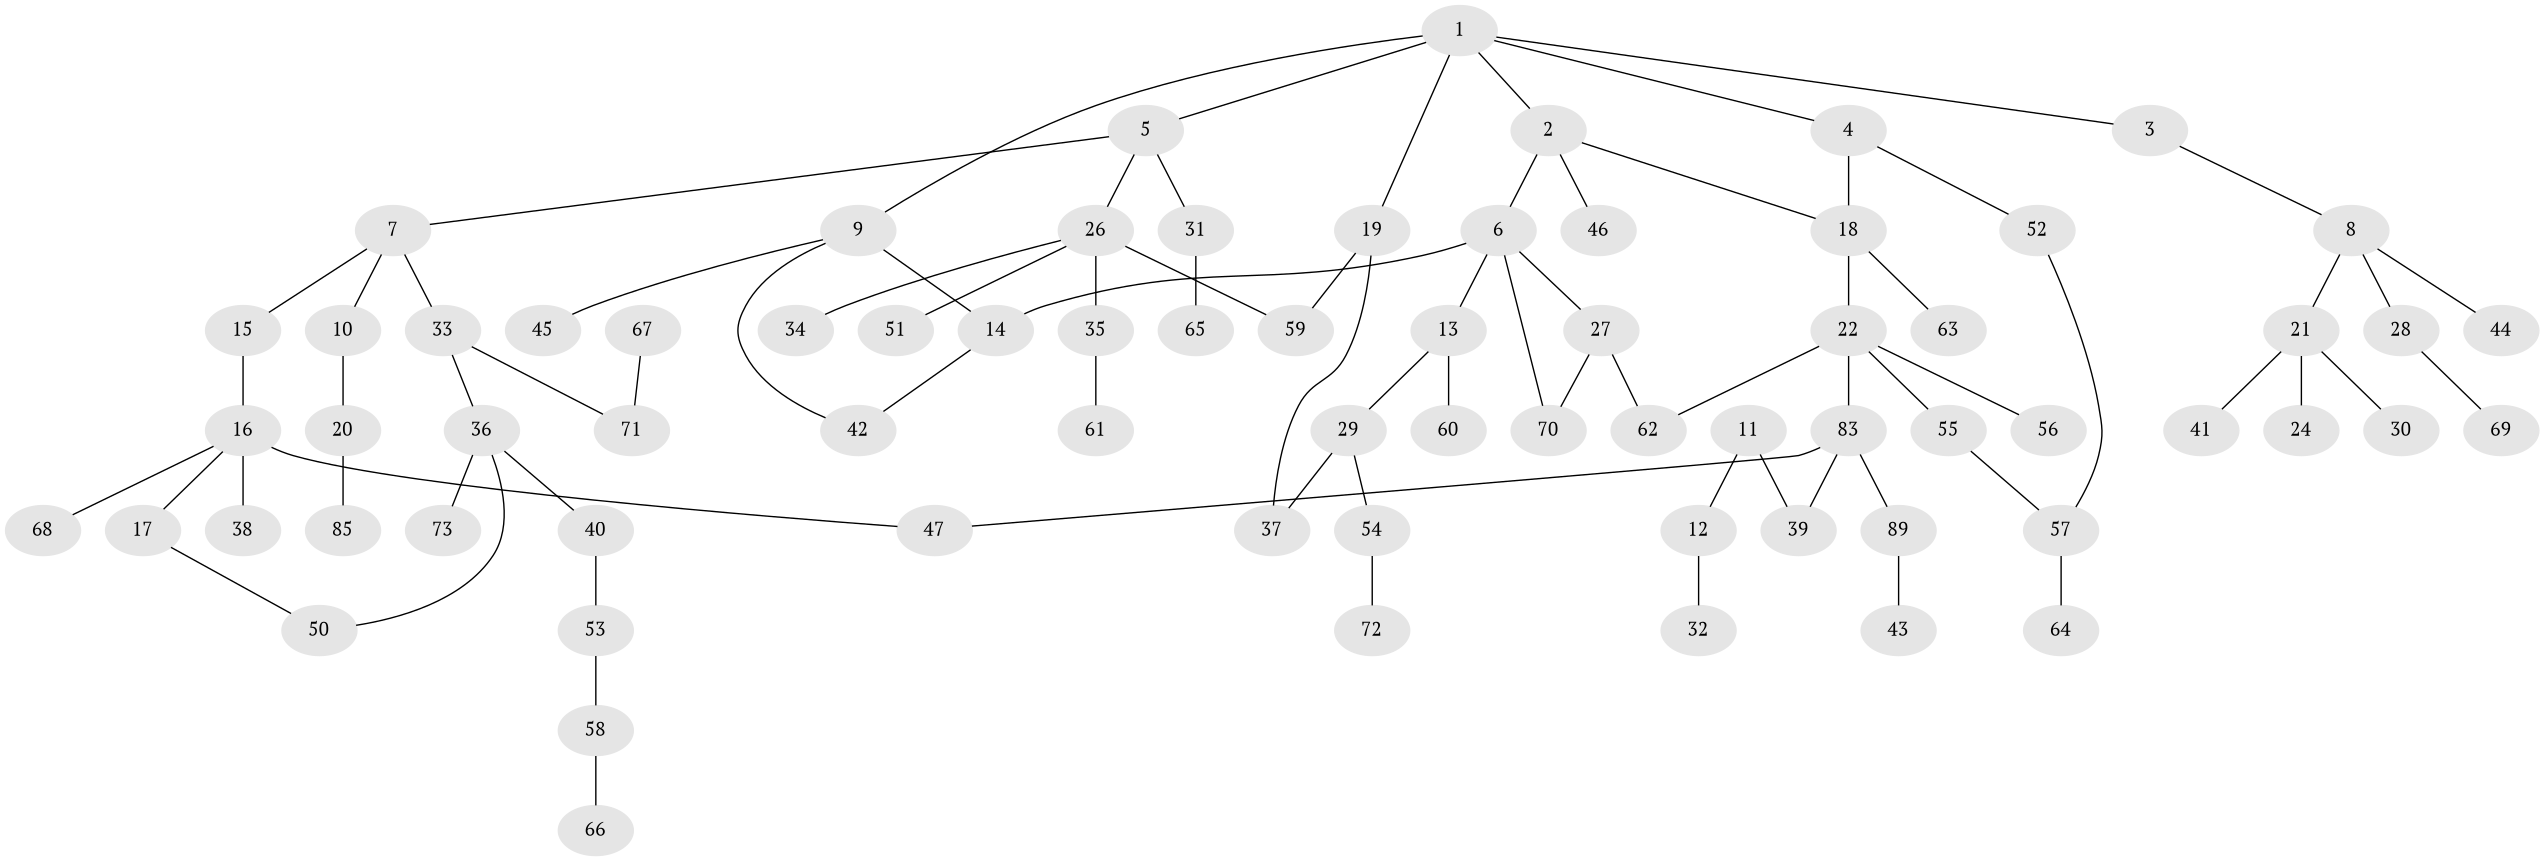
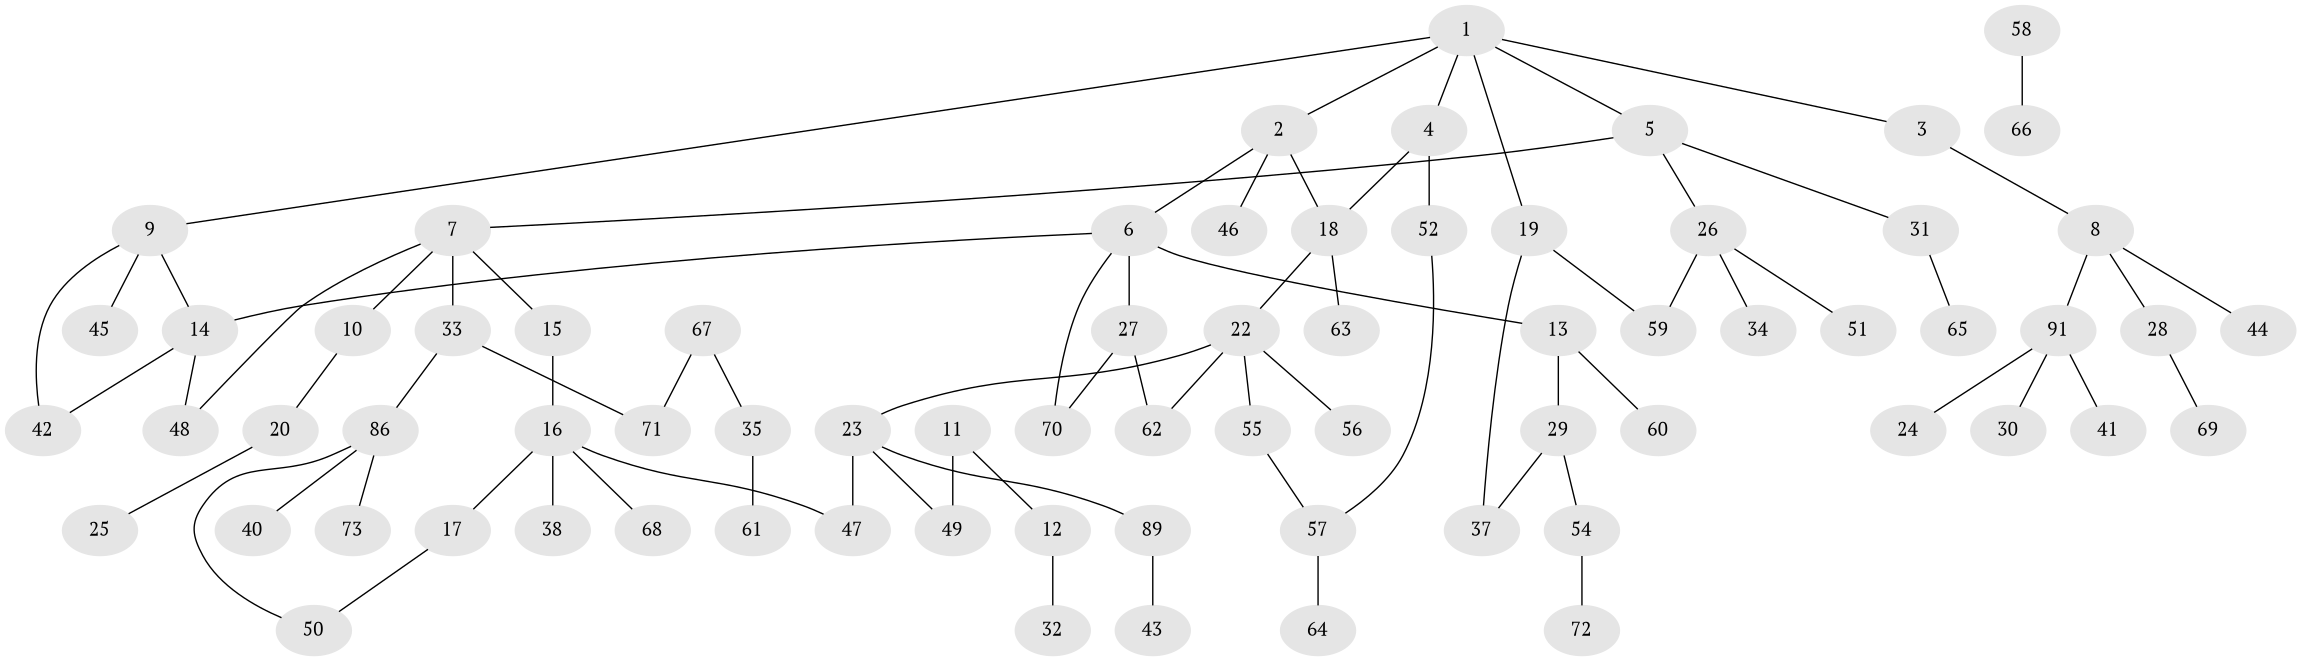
(1096, 281) -> (728, 381)
(2301, 331) -> (2058, 331)
none -> (181, 431)
(482, 431) -> (381, 431)
(1849, 431) -> (853, 431)
(343, 531) -> (100, 531)
(1799, 531) -> (953, 531)
(596, 631) -> none
